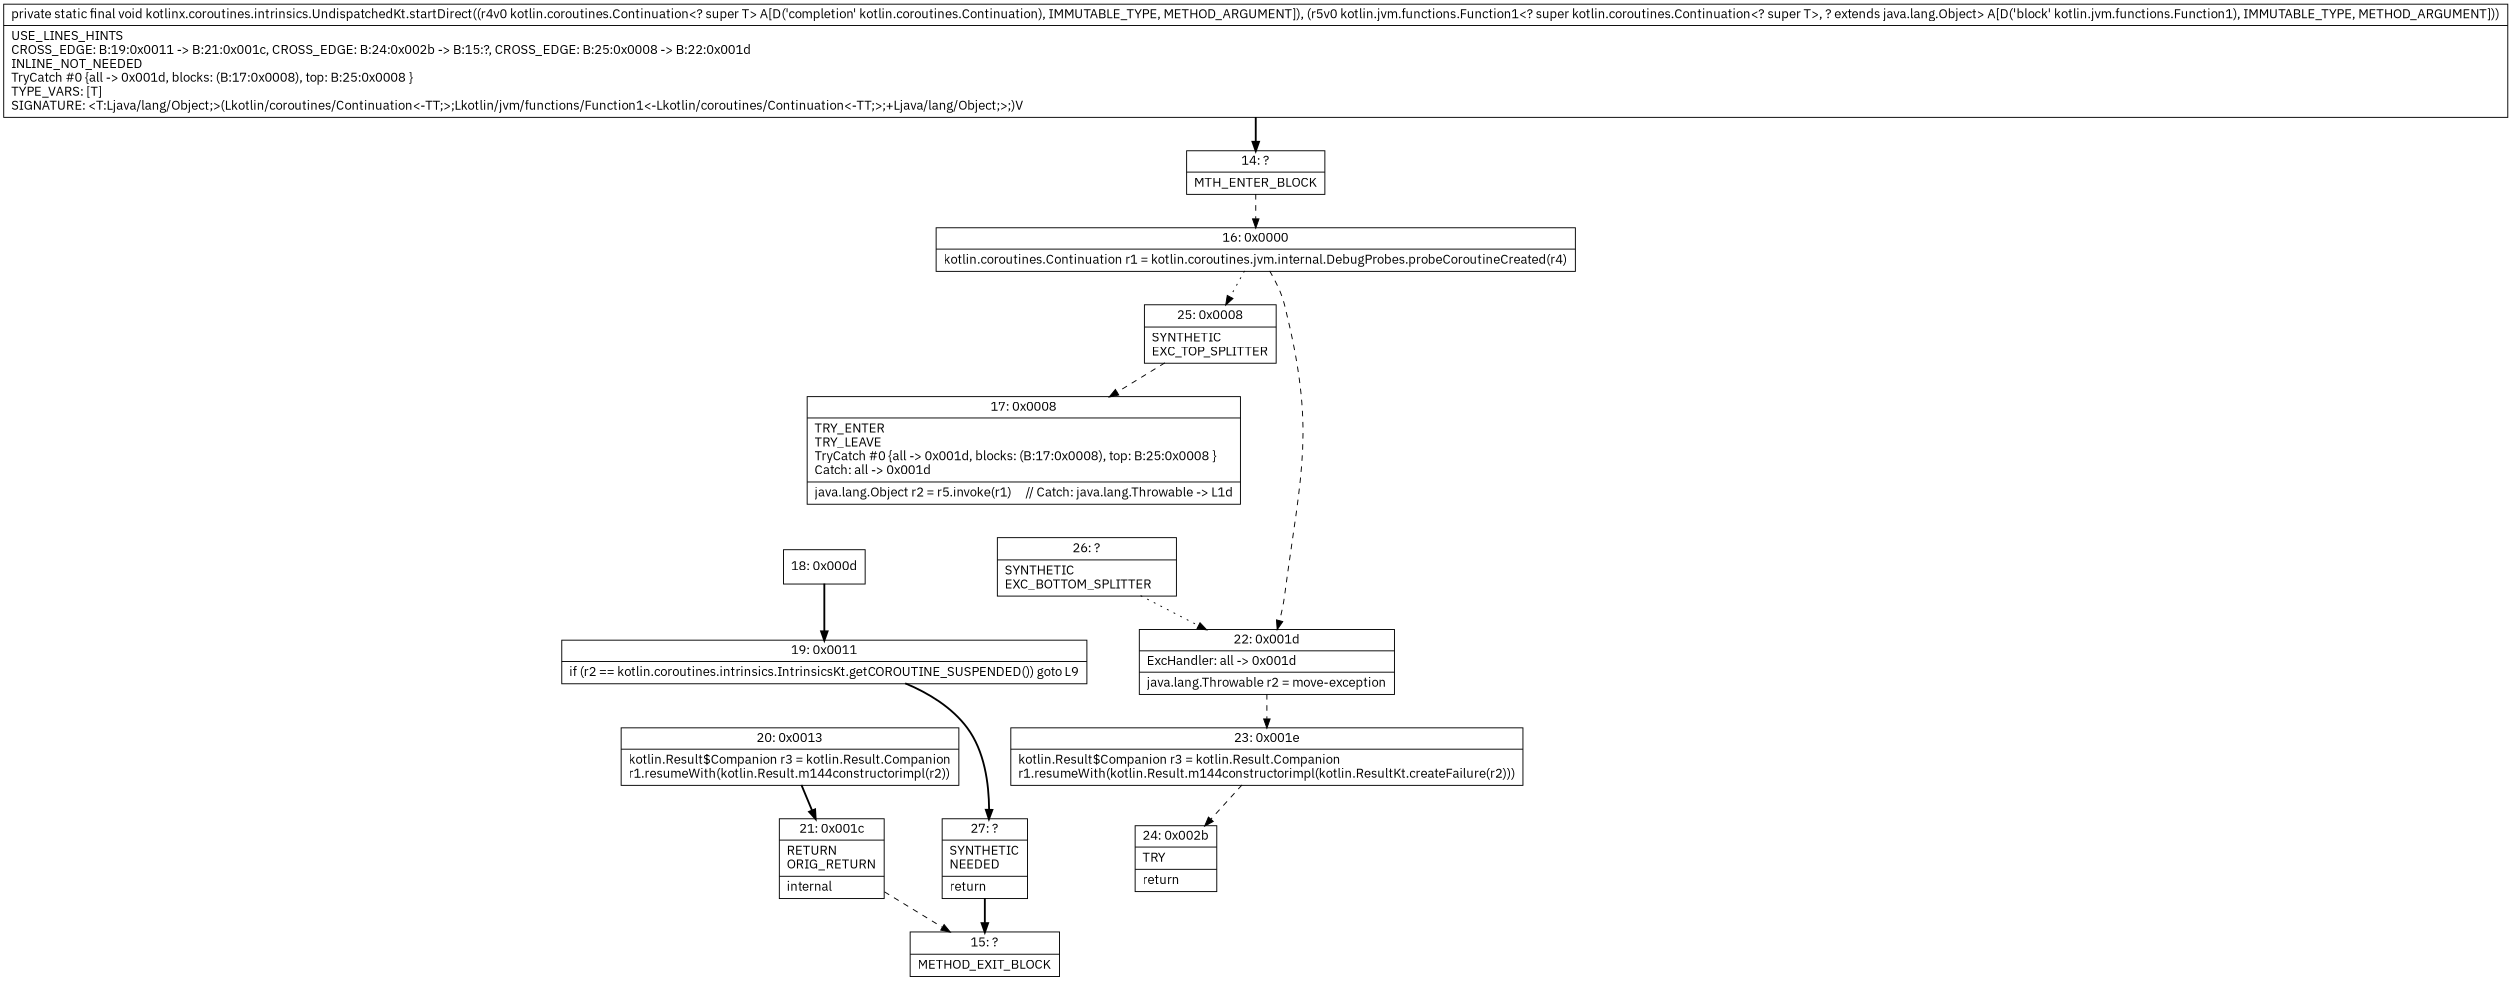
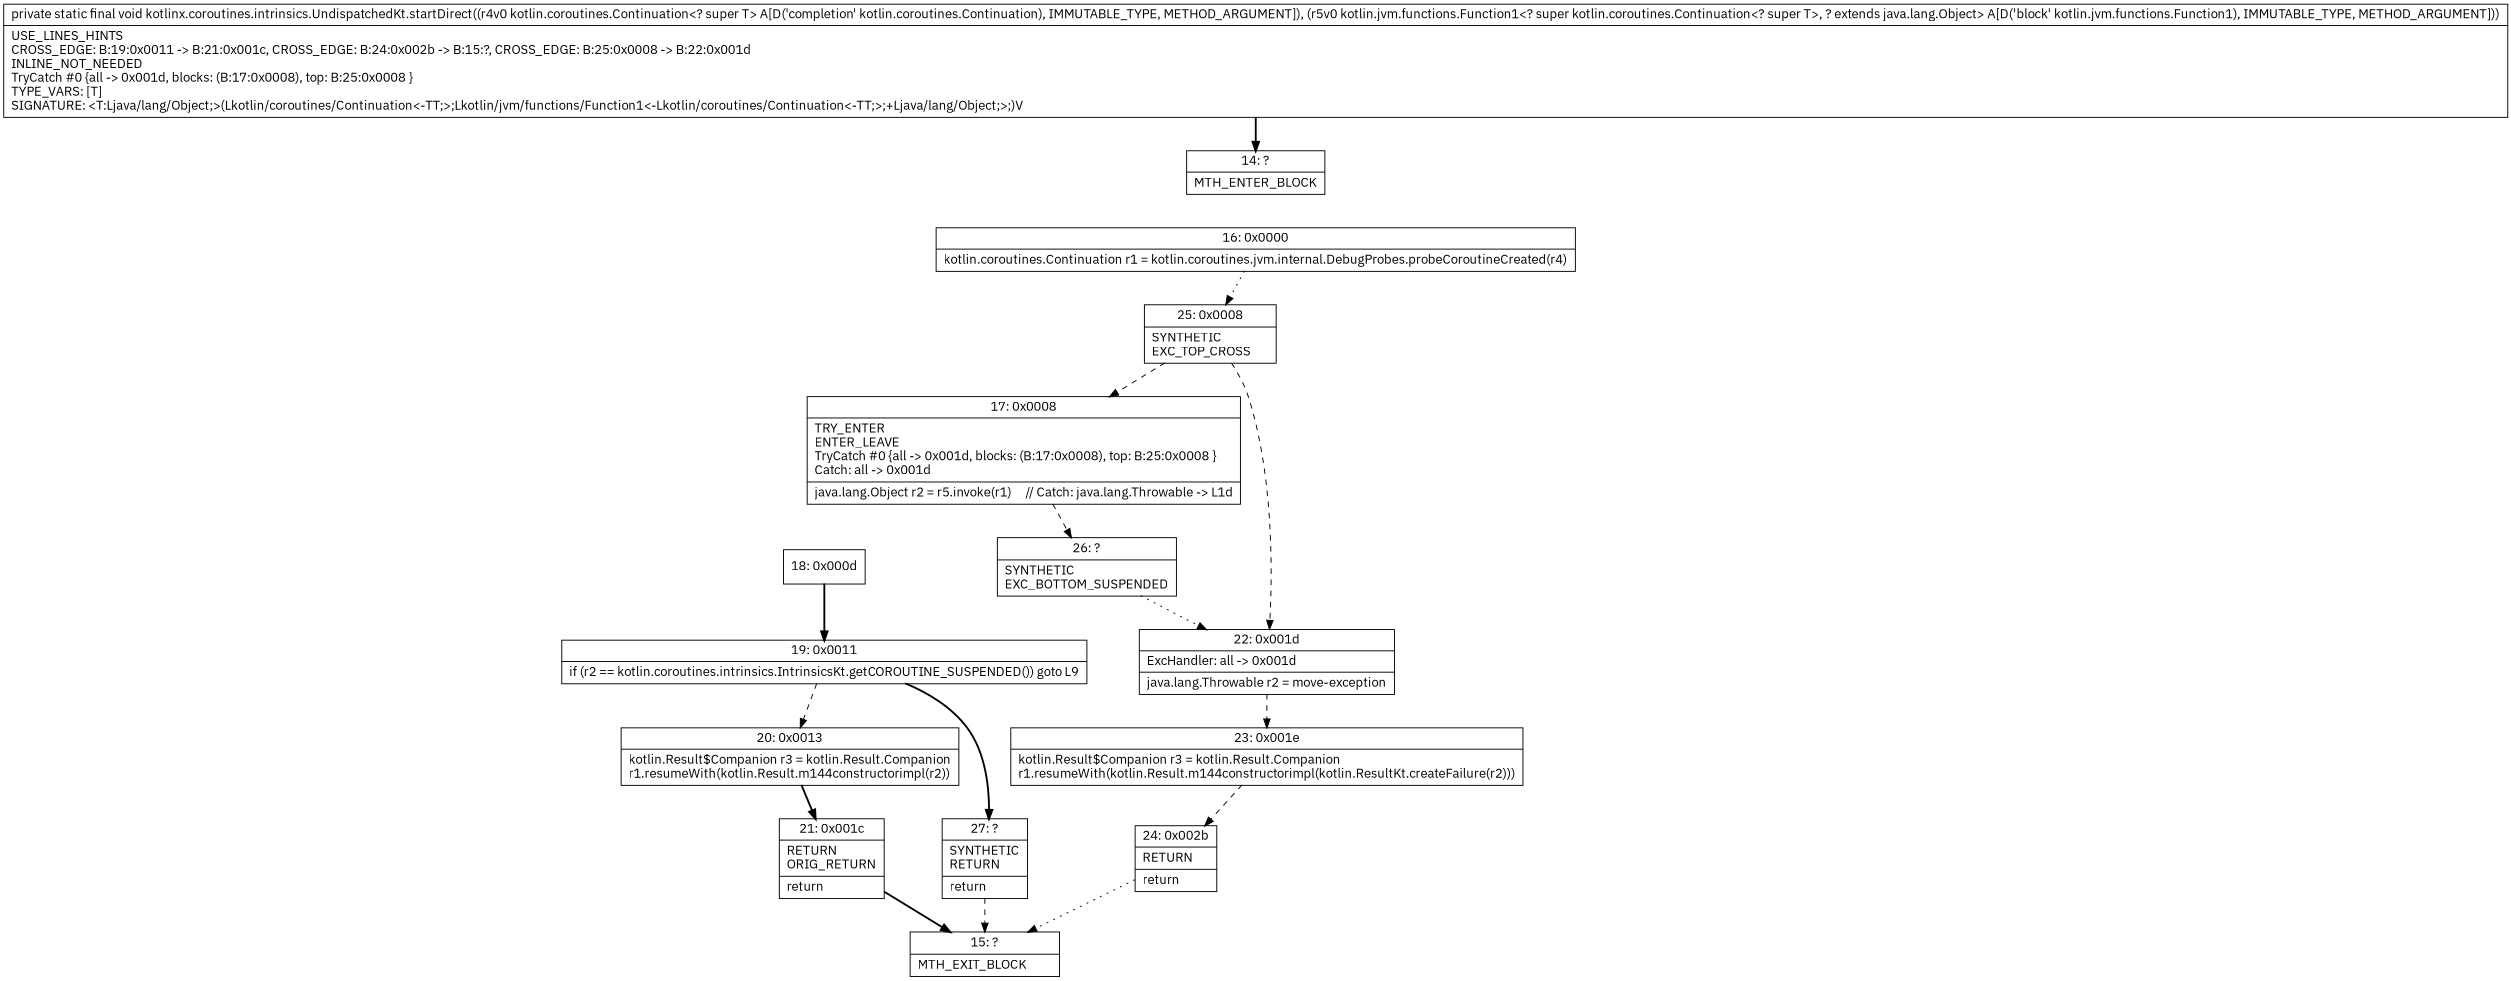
(1256, 206) -> none
(1210, 352) -> (1201, 352)
(848, 443) -> (857, 443)
(1303, 444) -> (1267, 489)
none -> (1060, 517)
(1079, 584) -> (1087, 584)
none -> (810, 701)
(1154, 858) -> (1168, 858)
(975, 865) -> (975, 865)
(809, 887) -> (805, 887)
none -> (1085, 904)
(913, 910) -> (913, 910)
(985, 911) -> (985, 911)
(985, 965) -> (972, 965)
